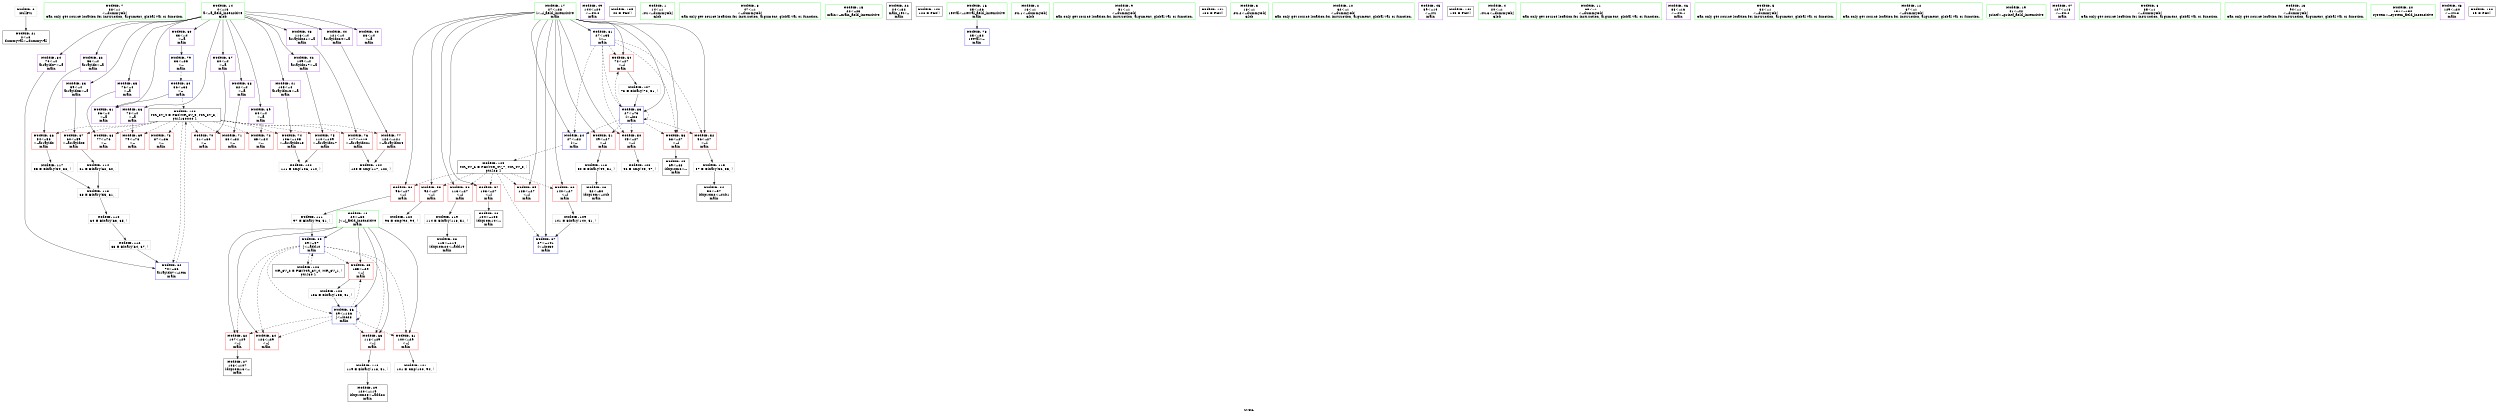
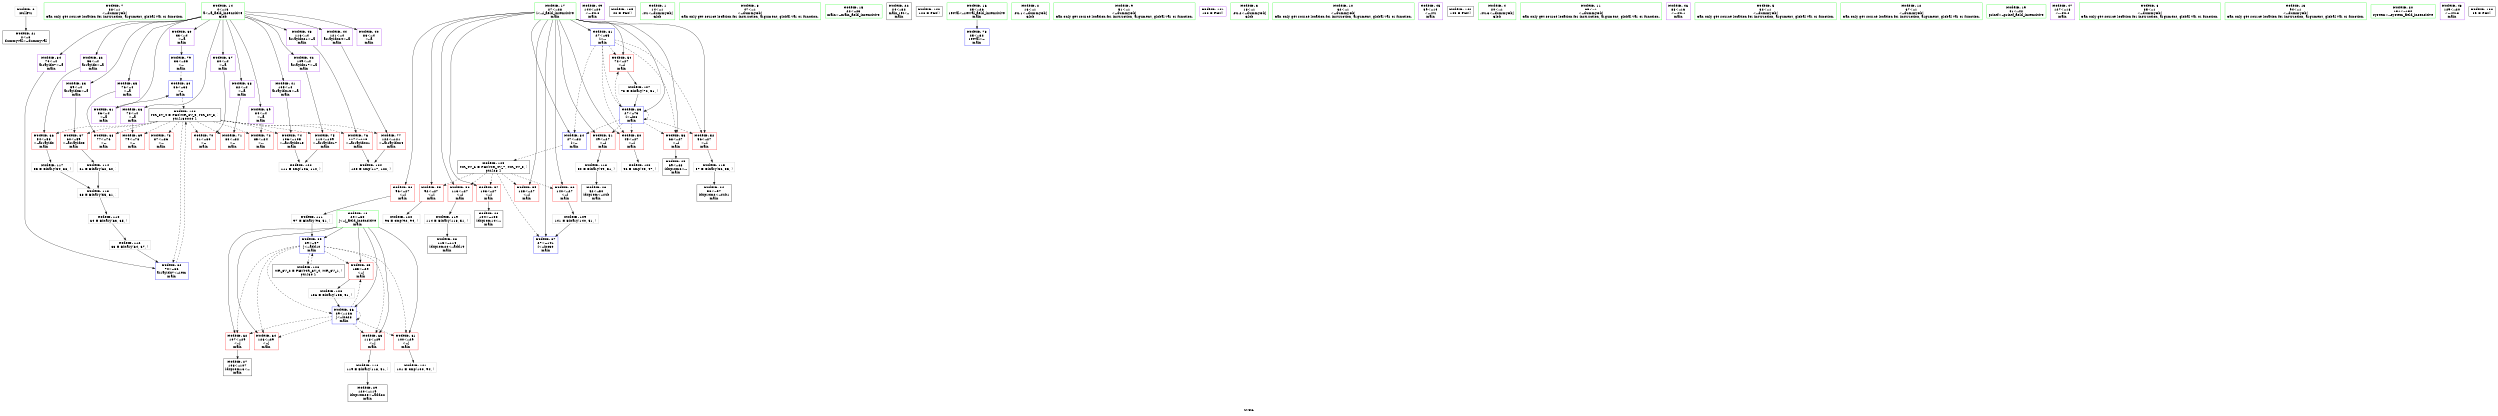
(1213, 11) -> (1213, 11)
(144, 101) -> (141, 102)
(437, 178) -> none
